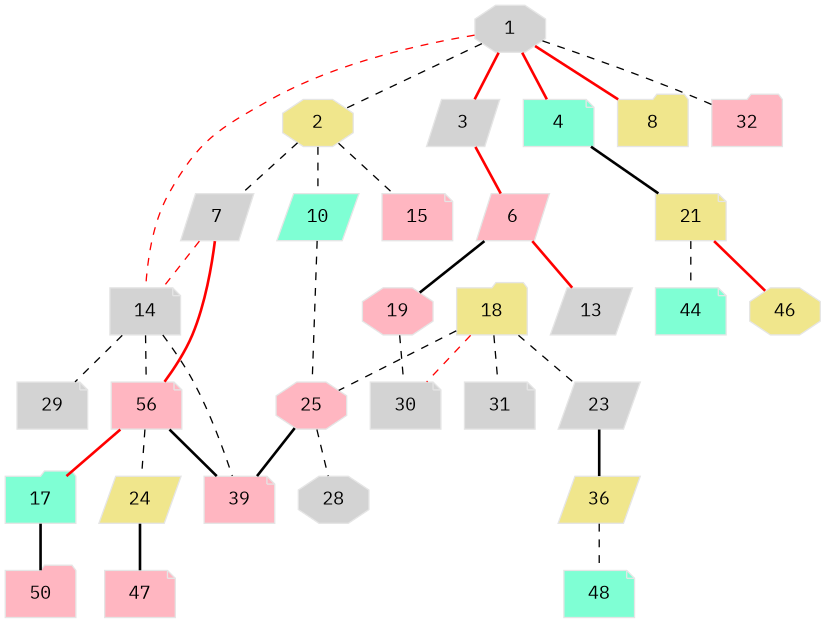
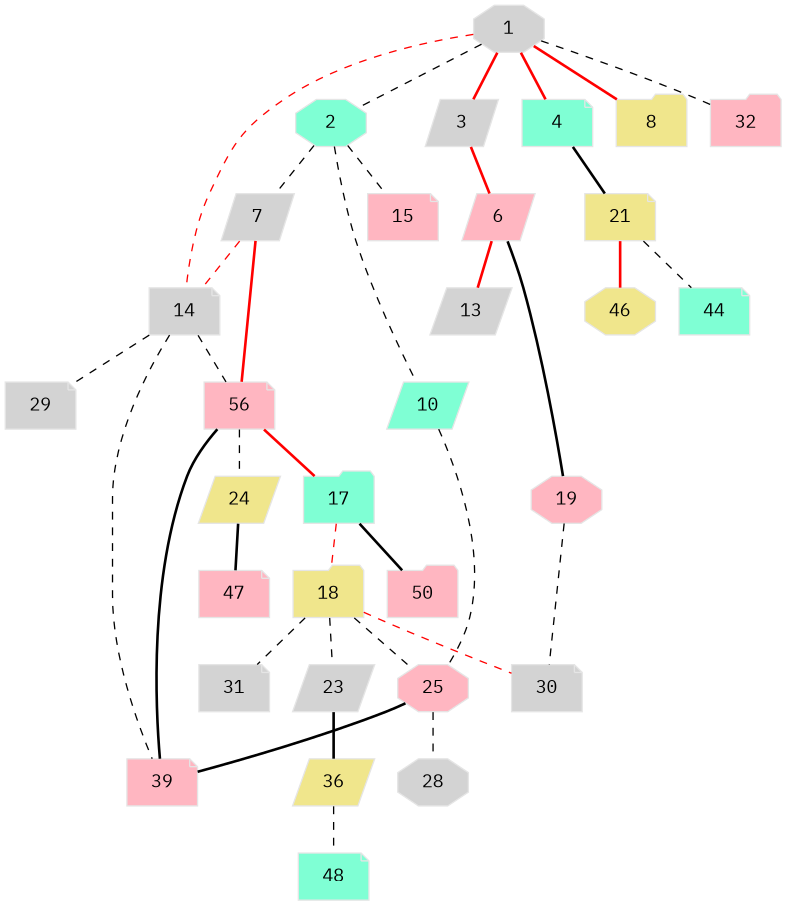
(318, 123) -> (331, 123)
none -> (334, 547)
